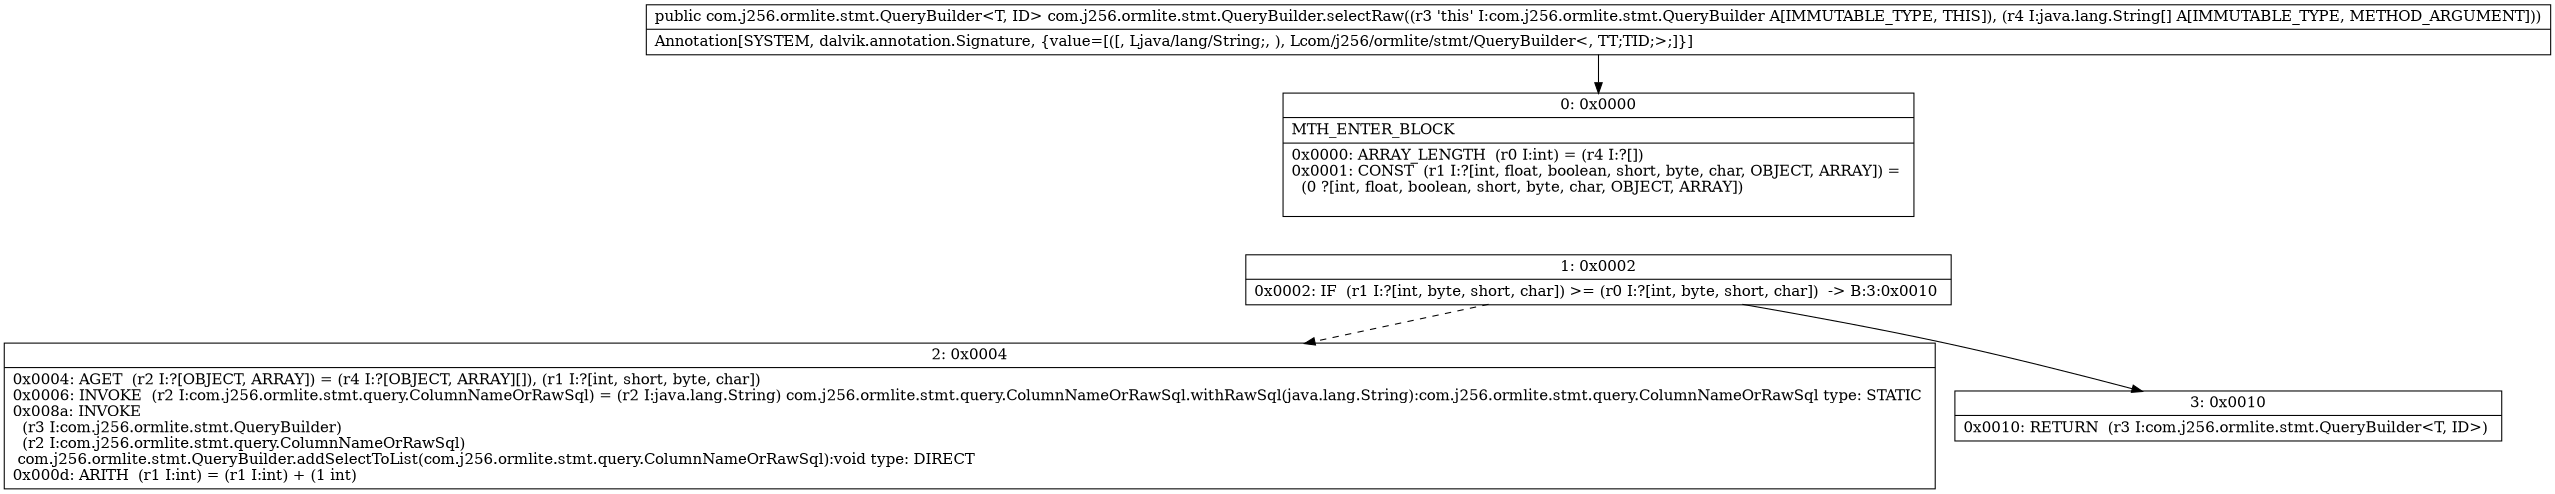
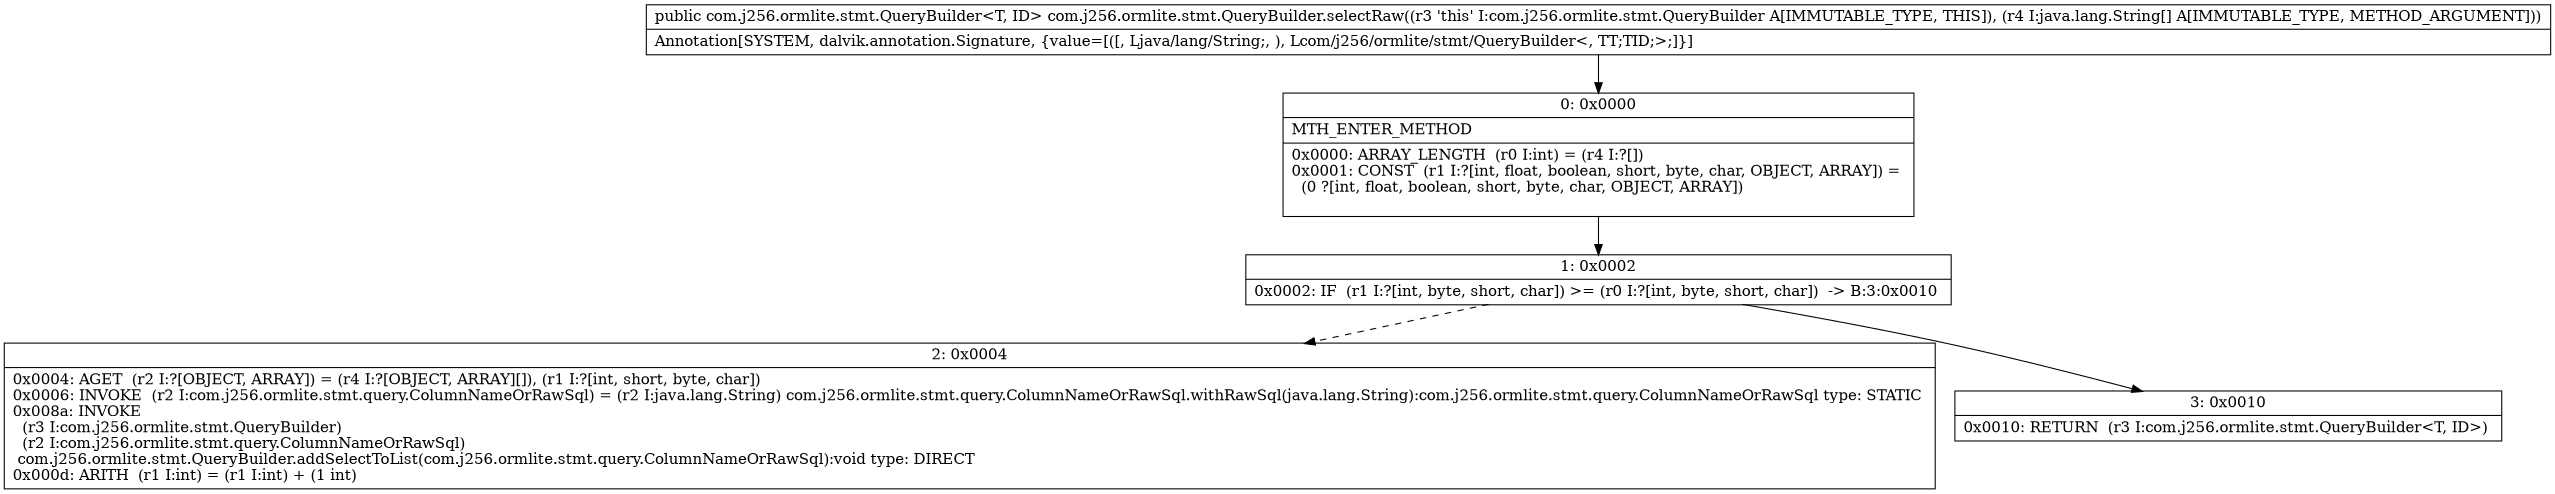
(1373, 130) -> (1382, 130)
none -> (1598, 230)
